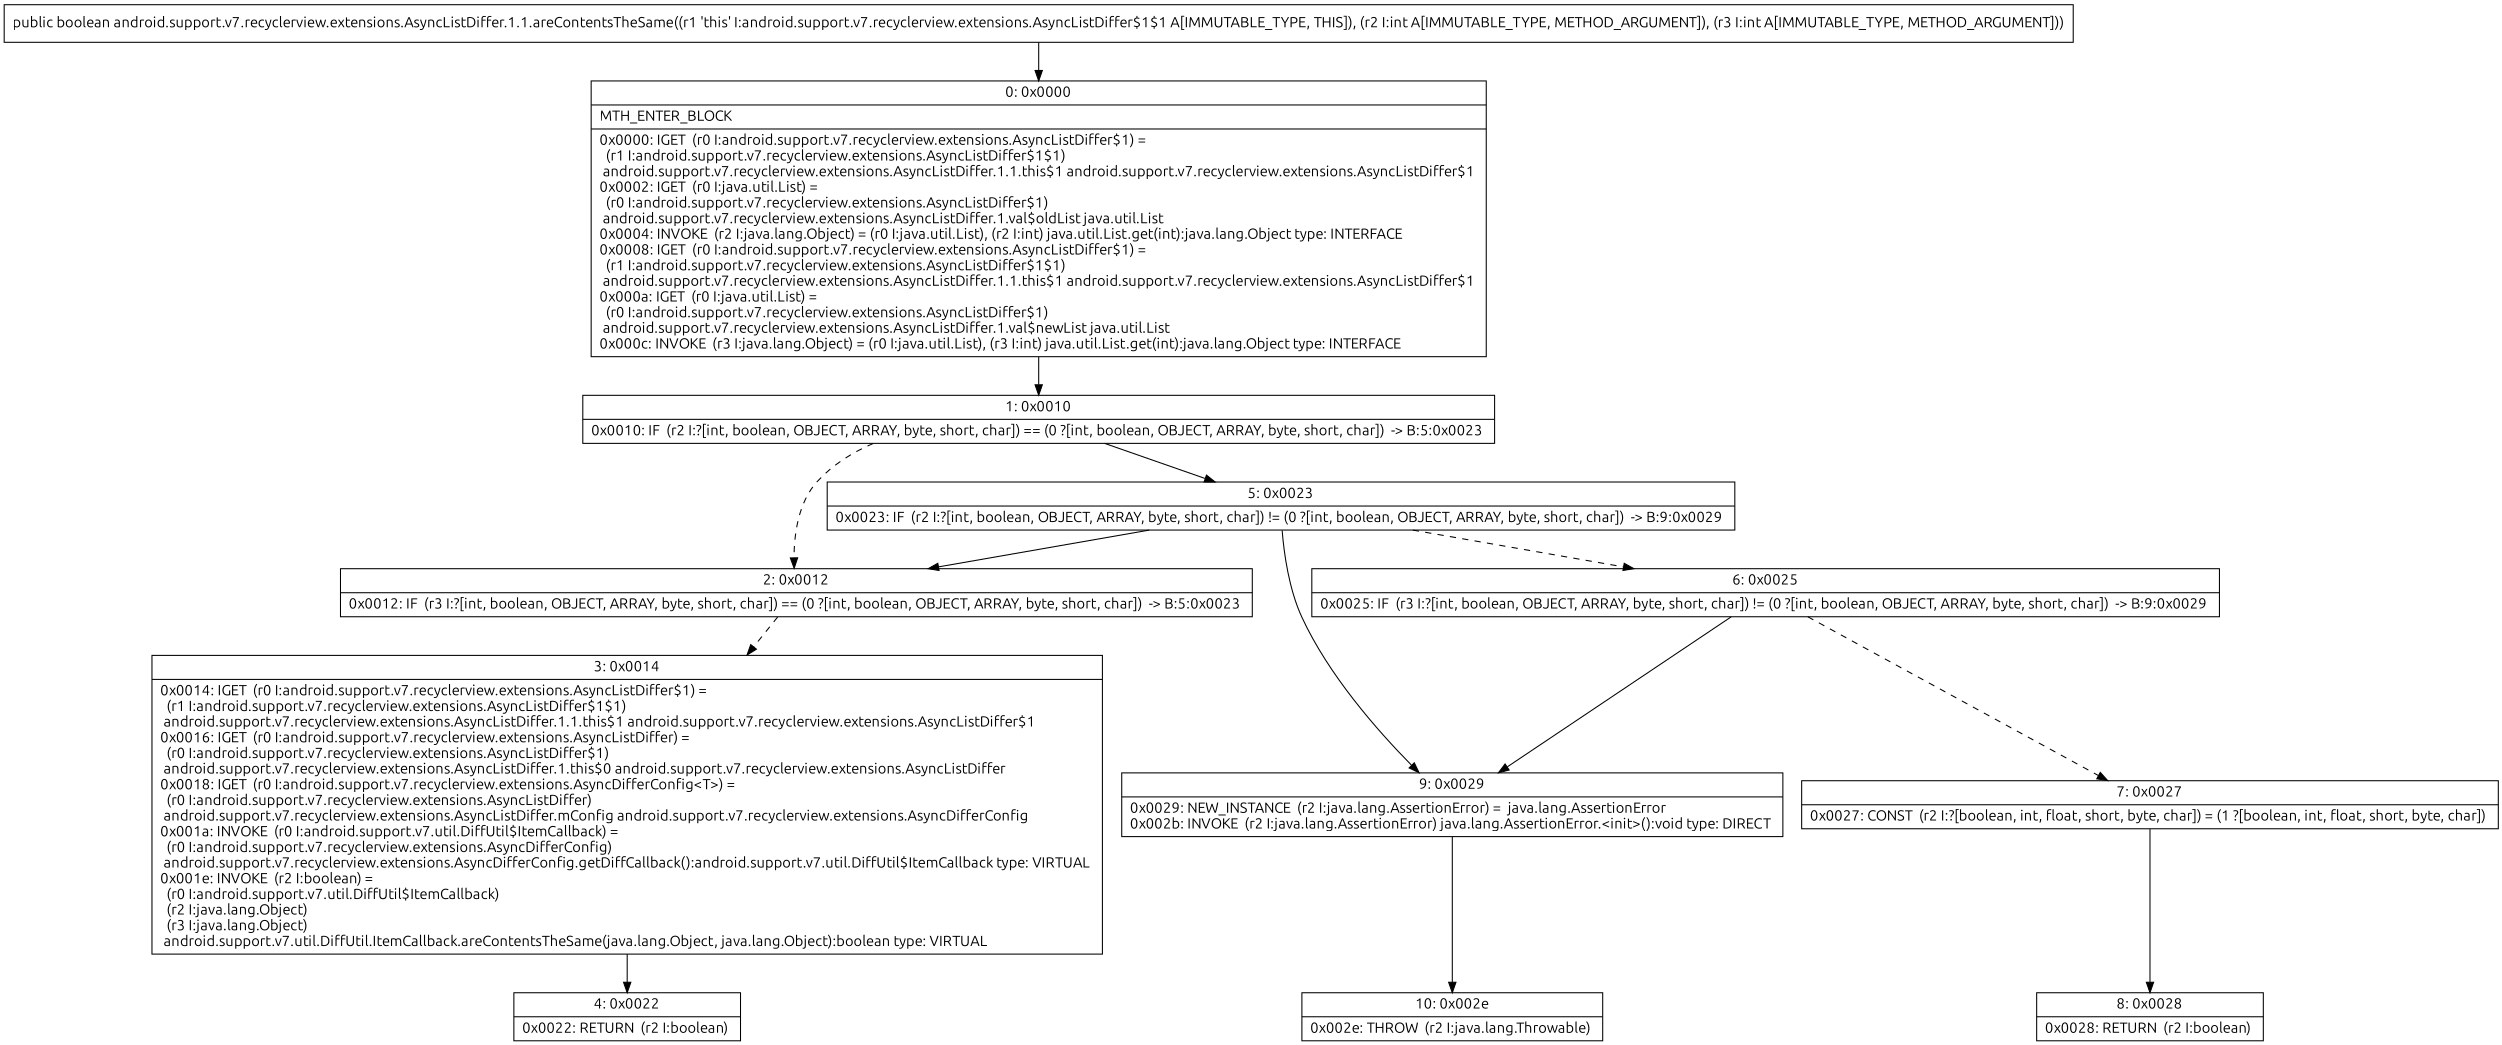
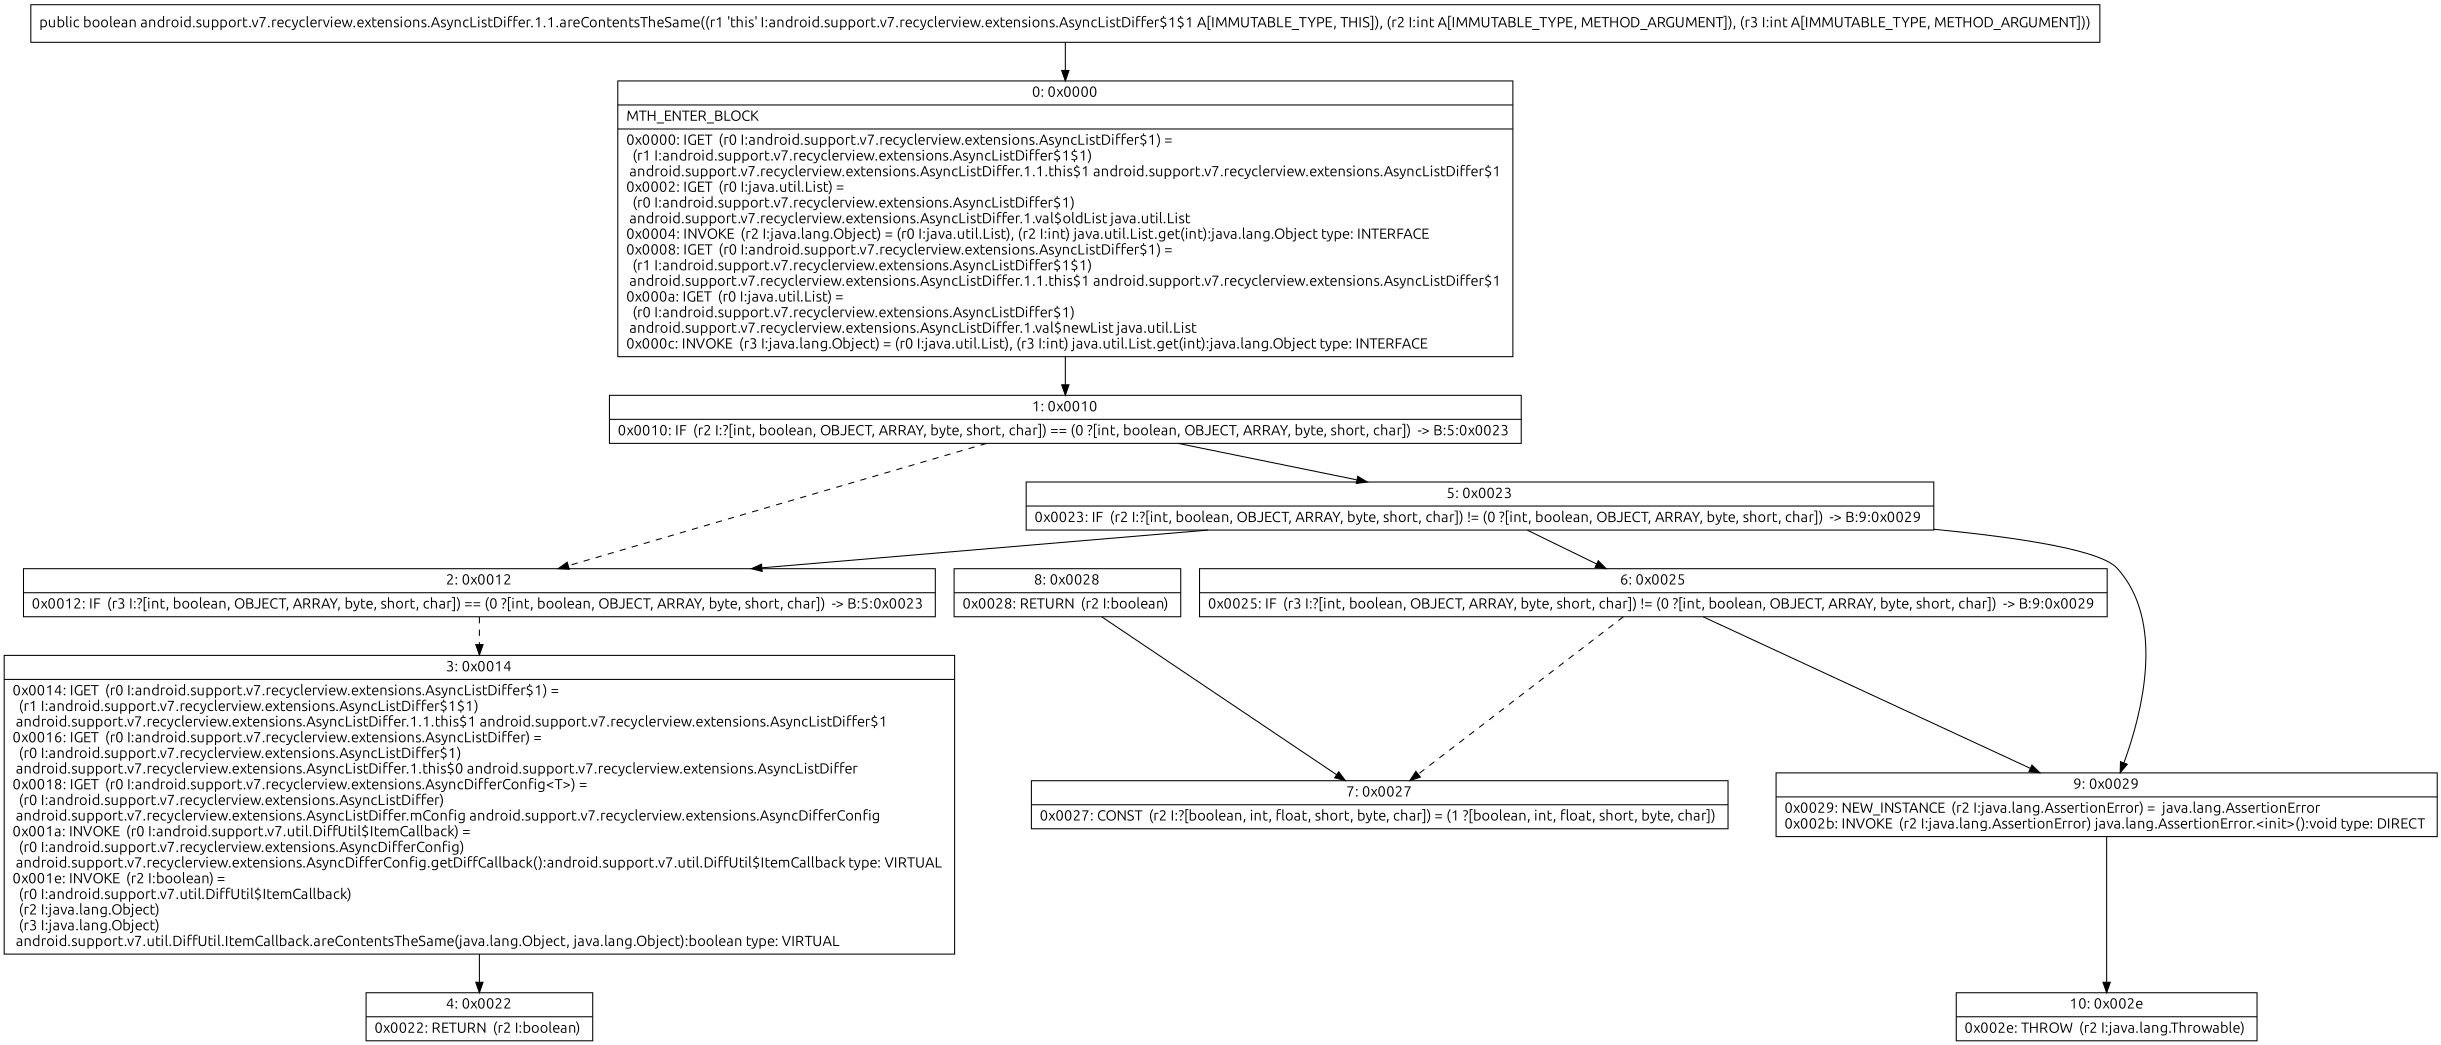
(1518, 548) -> (1562, 547)
(2150, 906) -> (1219, 696)
